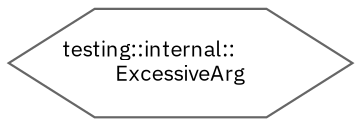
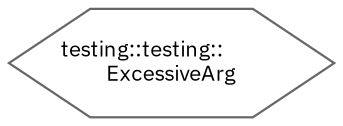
(181, 63) -> (172, 63)
